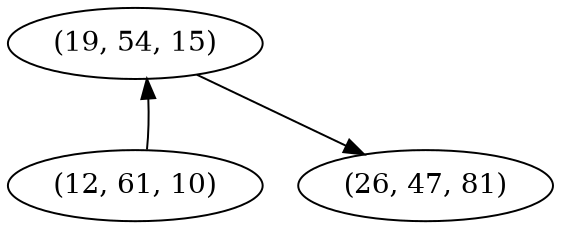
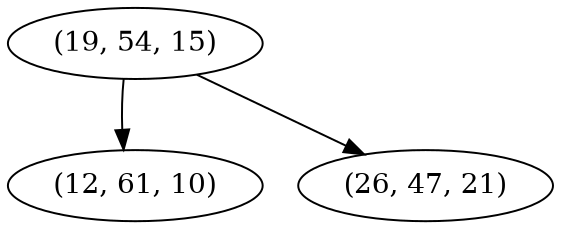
(149, 124) -> (122, 104)
(426, 186) -> (426, 186)
